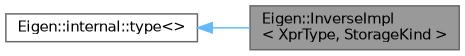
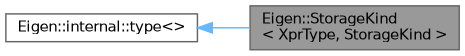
(355, 28) -> (355, 28)
